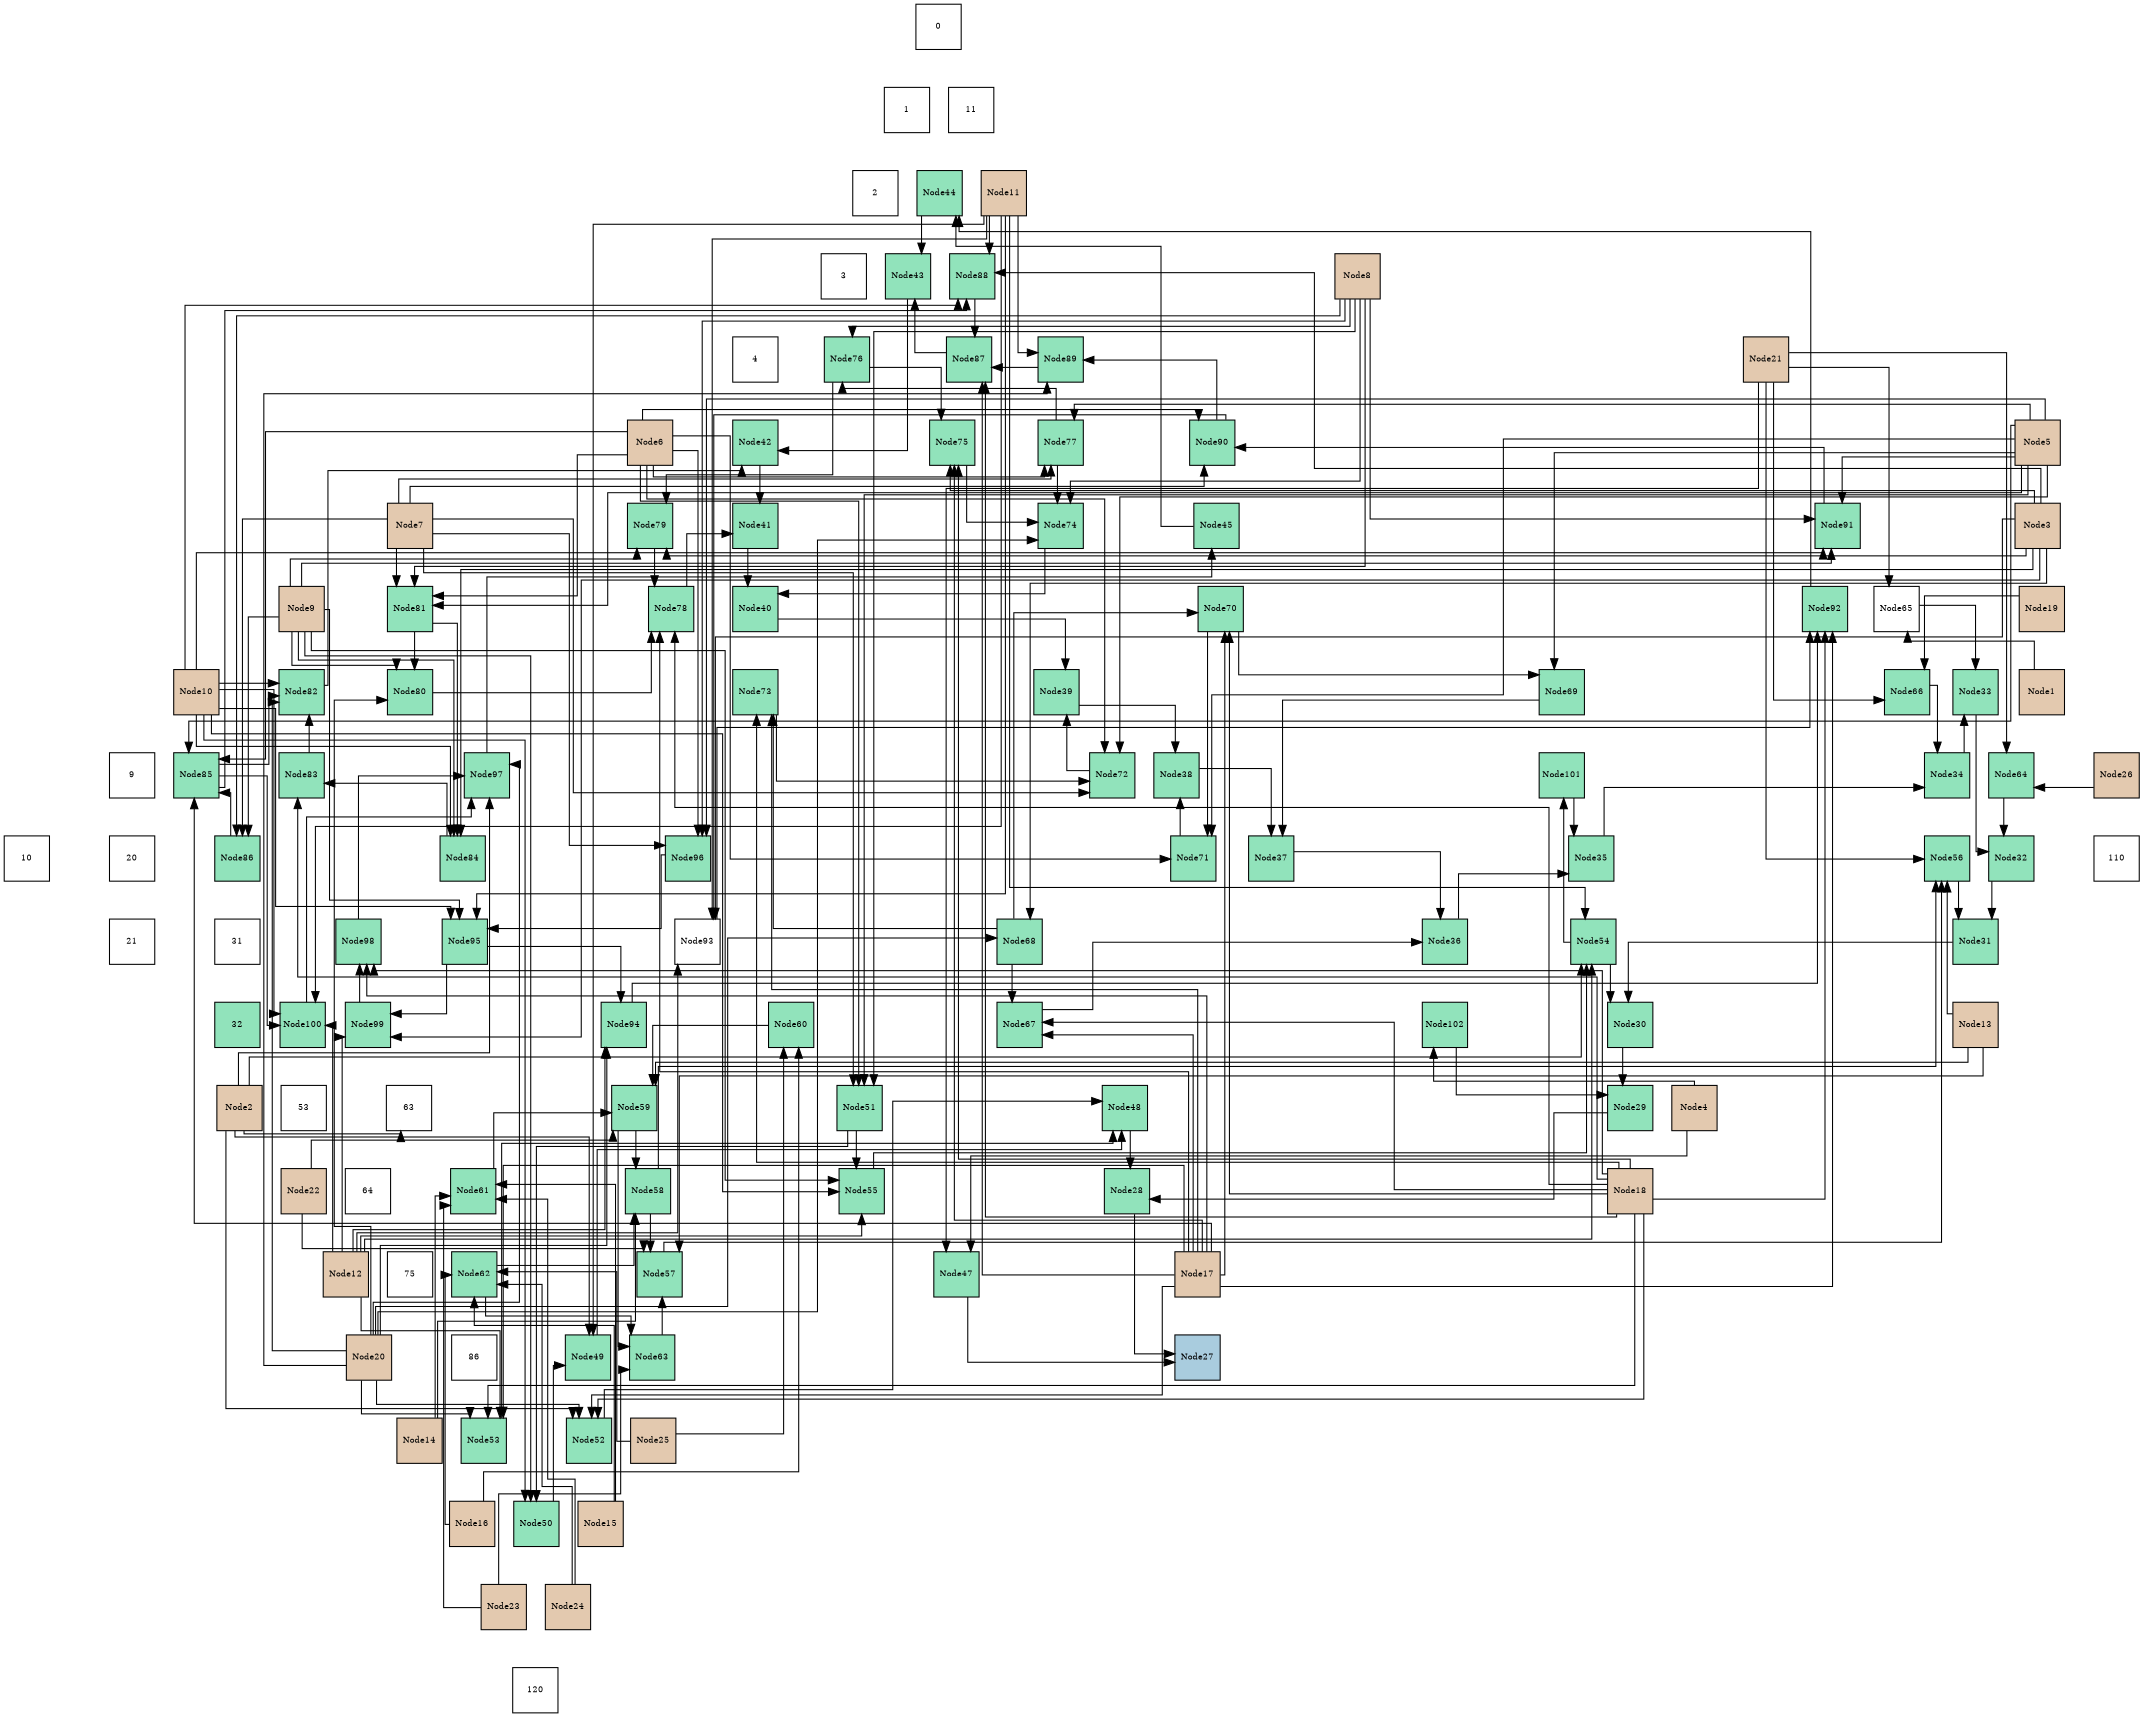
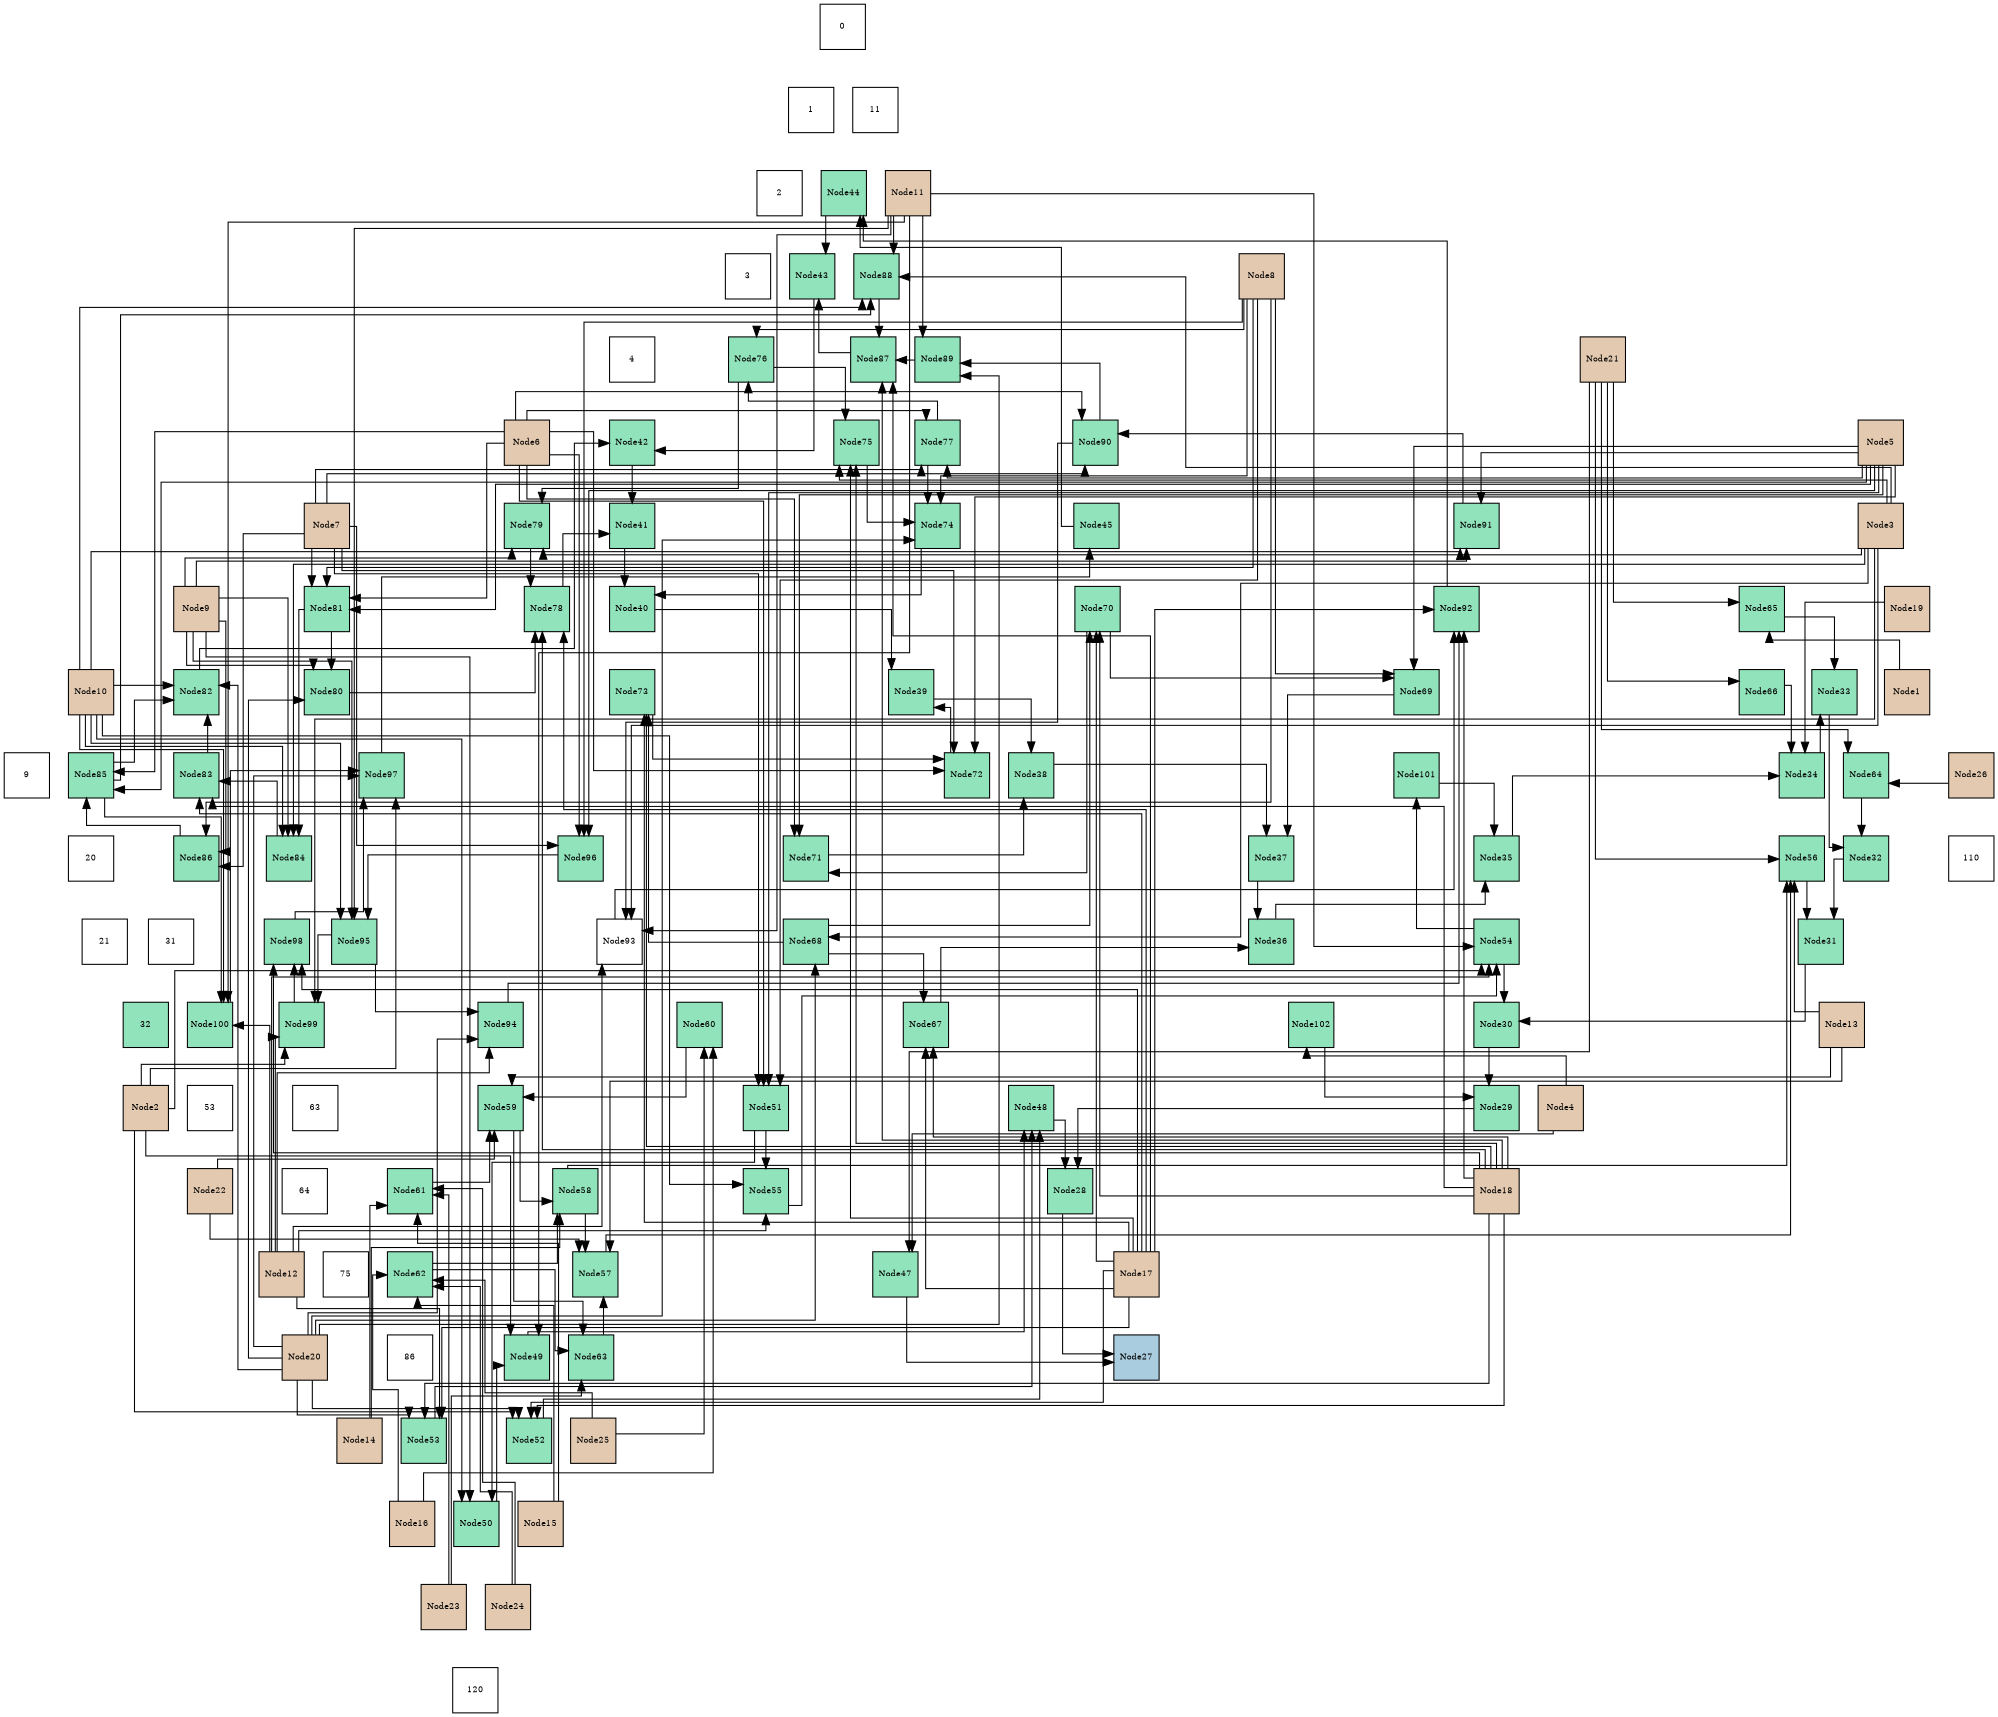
(1477, 519) -> (1275, 540)
(1940, 596) -> (1805, 632)
(1897, 609) -> (1762, 609)
(639, 651) -> none
(27, 859) -> none
(321, 1134) -> (206, 1064)
(510, 1223) -> (887, 814)
